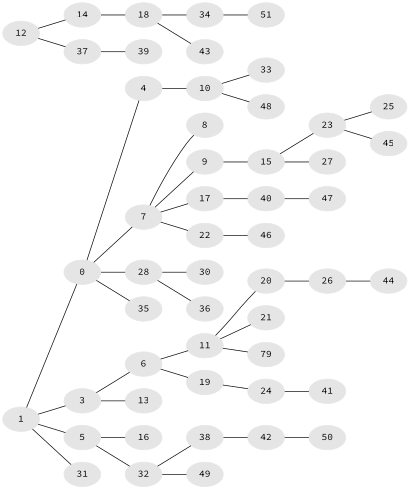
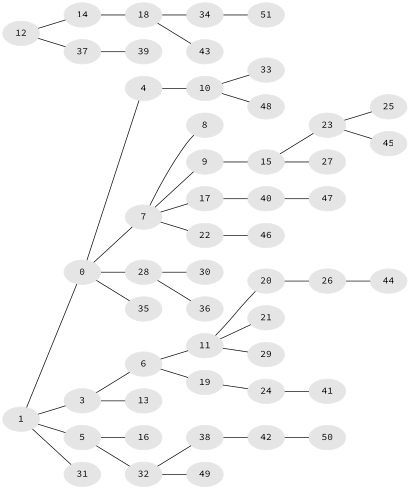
(266, 355) -> (266, 355)
